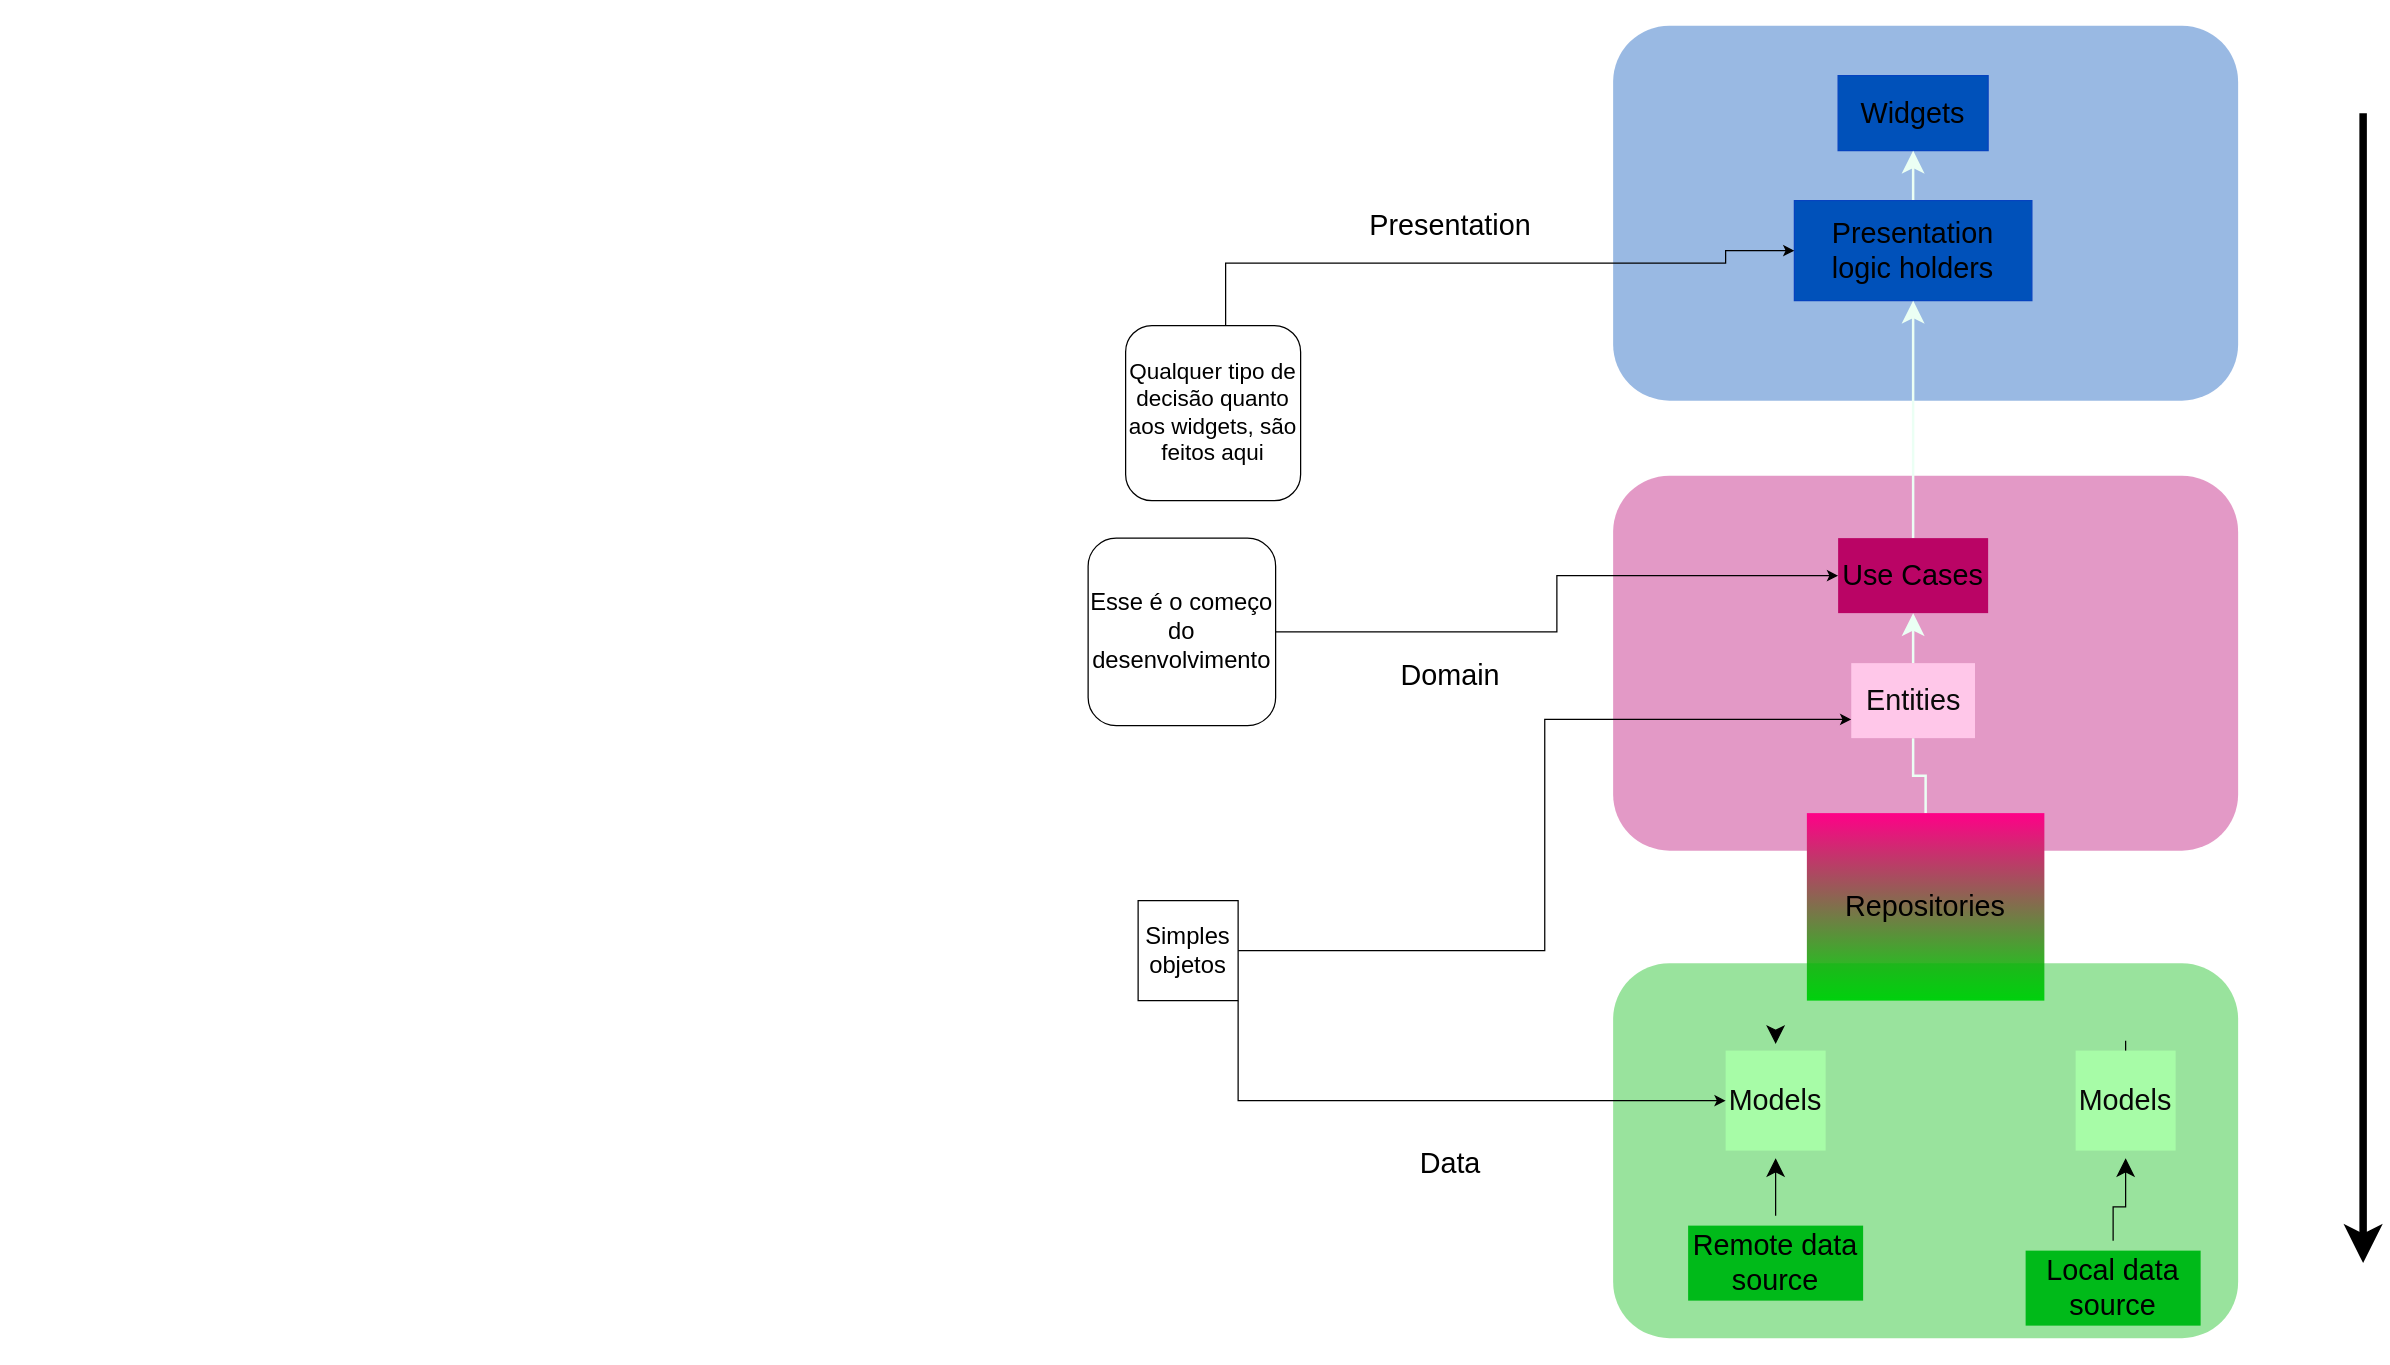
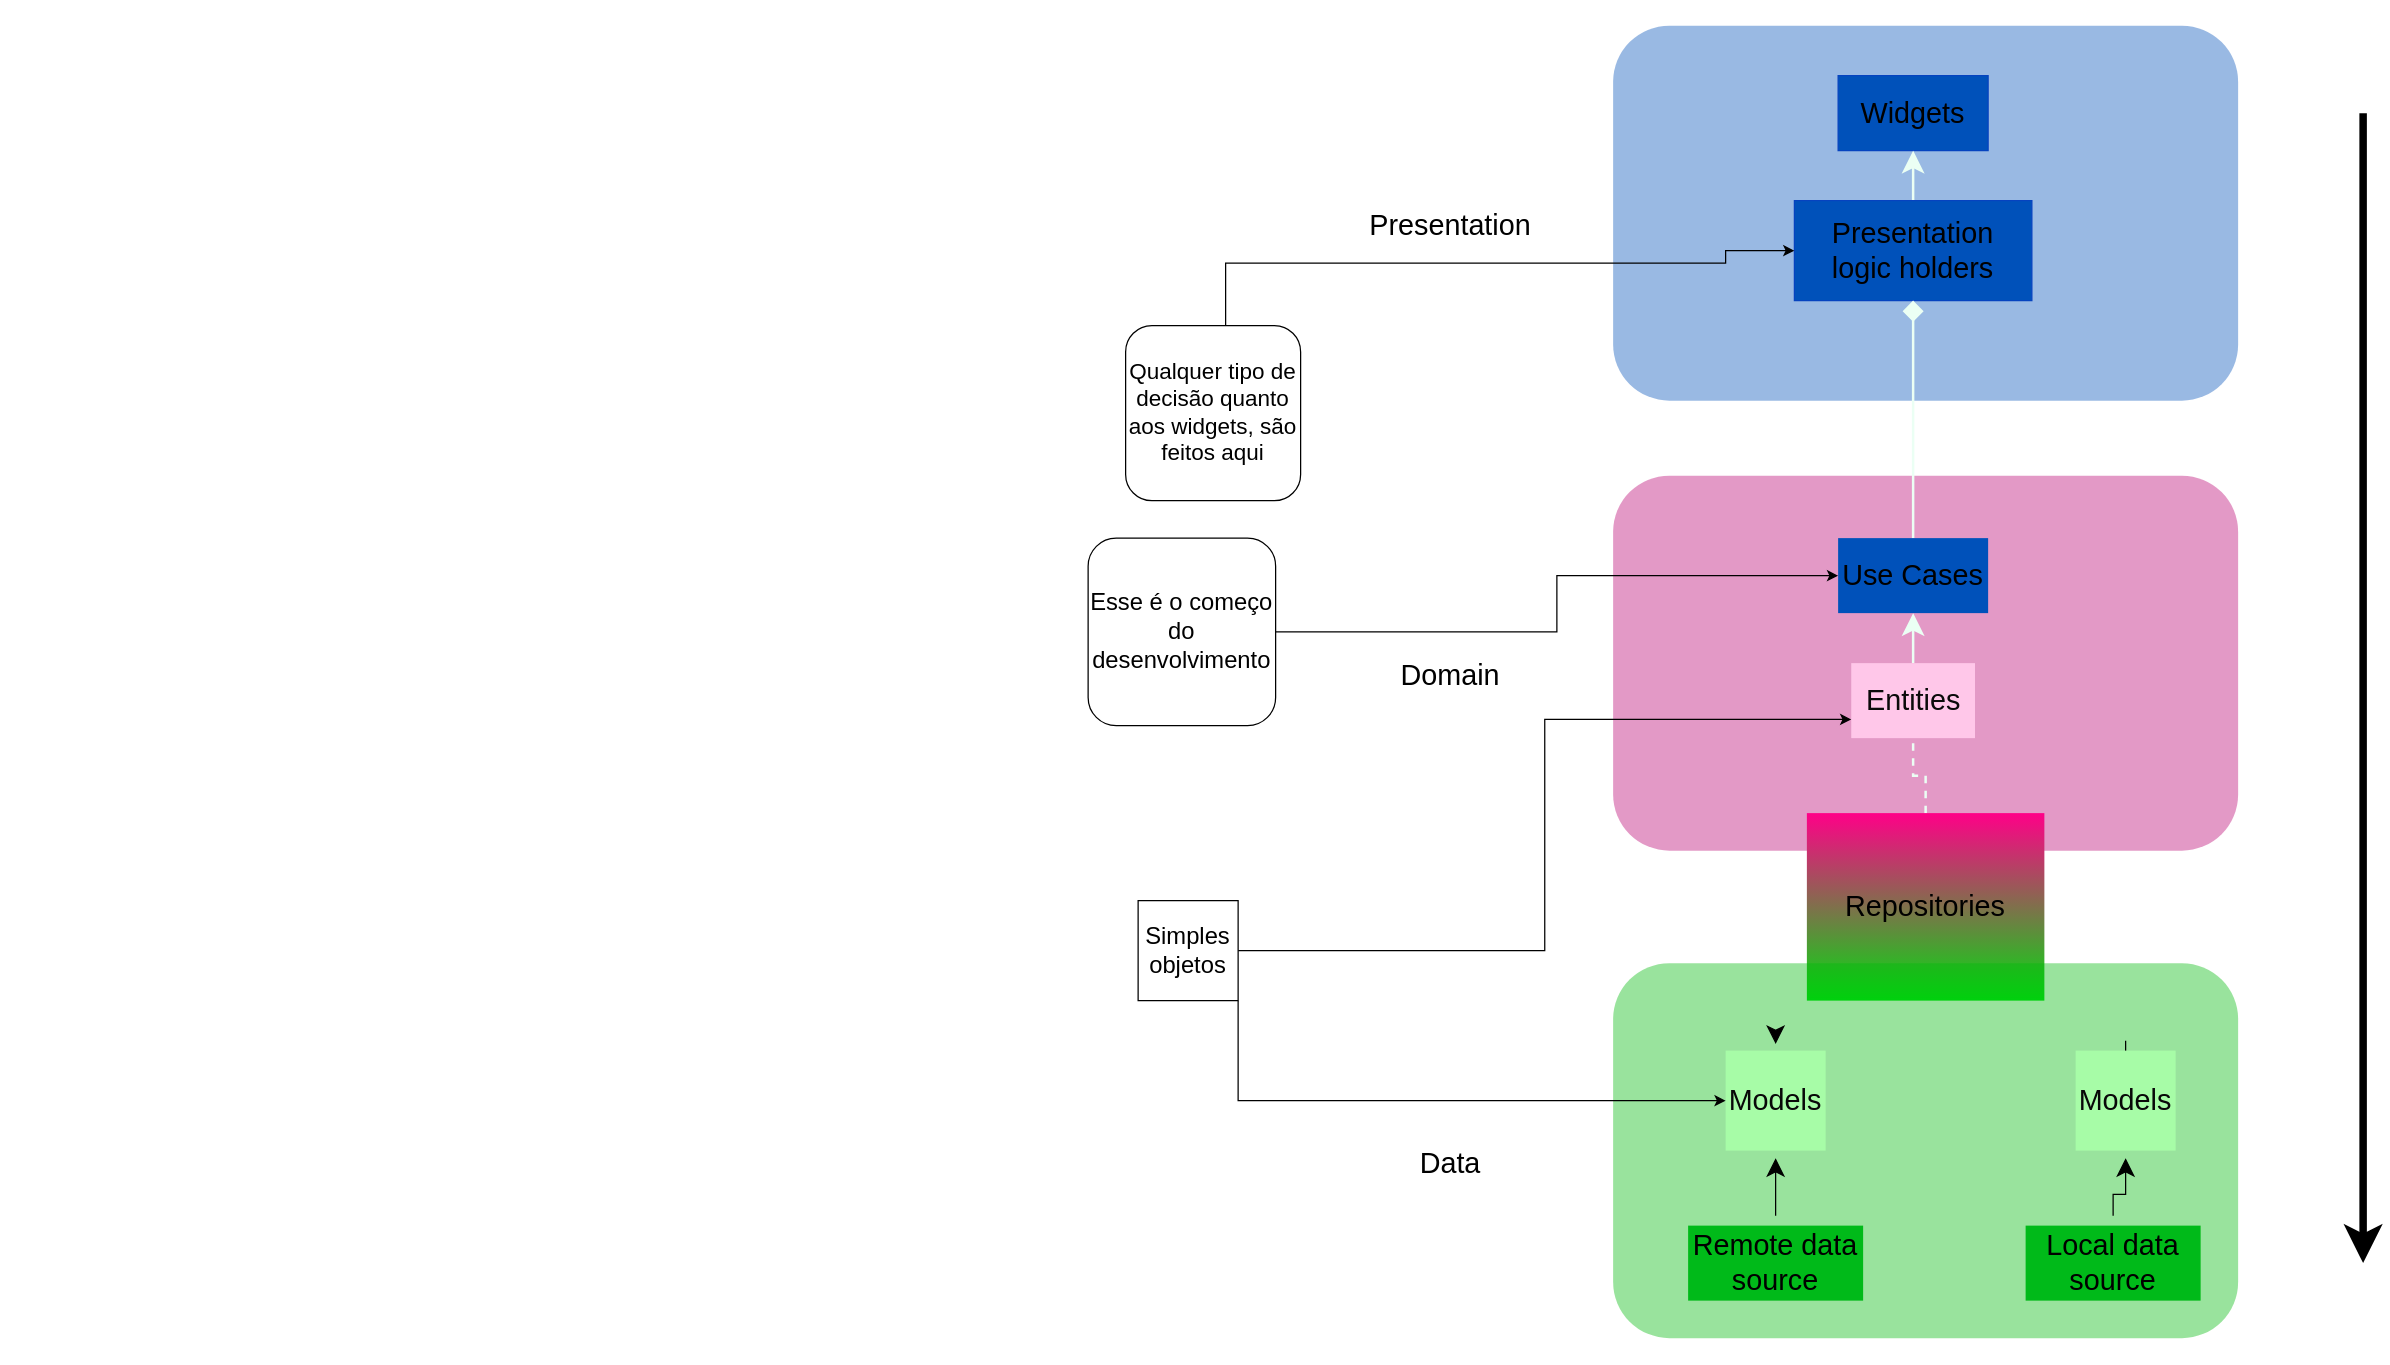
(1913, 537) -> (1913, 537)
(1913, 576) -> (1913, 576)
(1916, 776) -> (1916, 776)
(2113, 1288) -> (2113, 1263)
